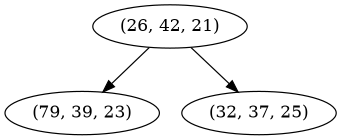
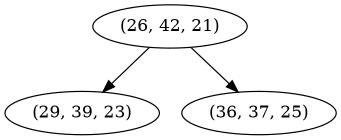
(82, 113) -> (82, 113)
(259, 113) -> (259, 113)
